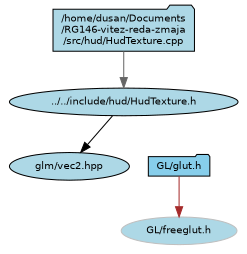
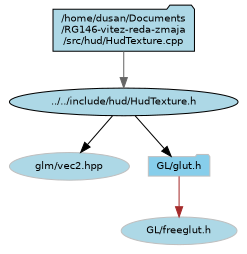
none -> (150, 132)
(69, 166) -> (69, 166)
(179, 166) -> (179, 166)
